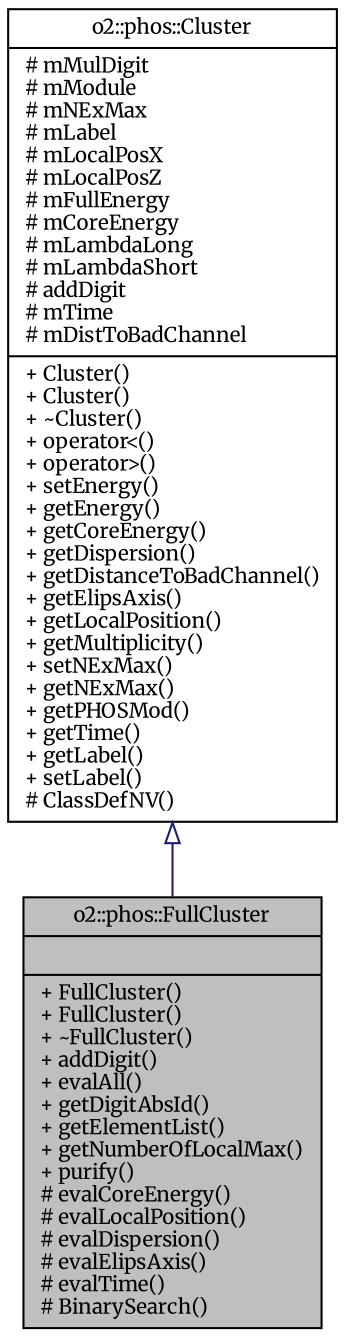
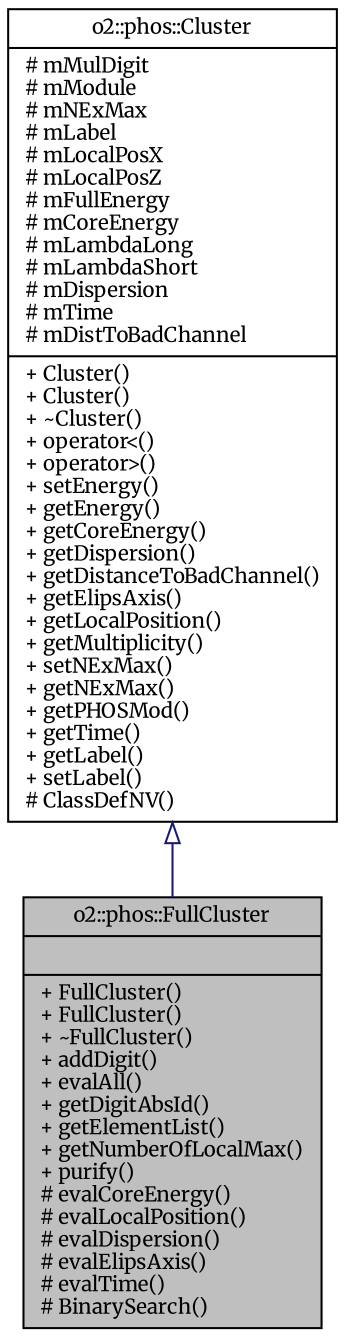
(76, 291) -> (97, 291)
